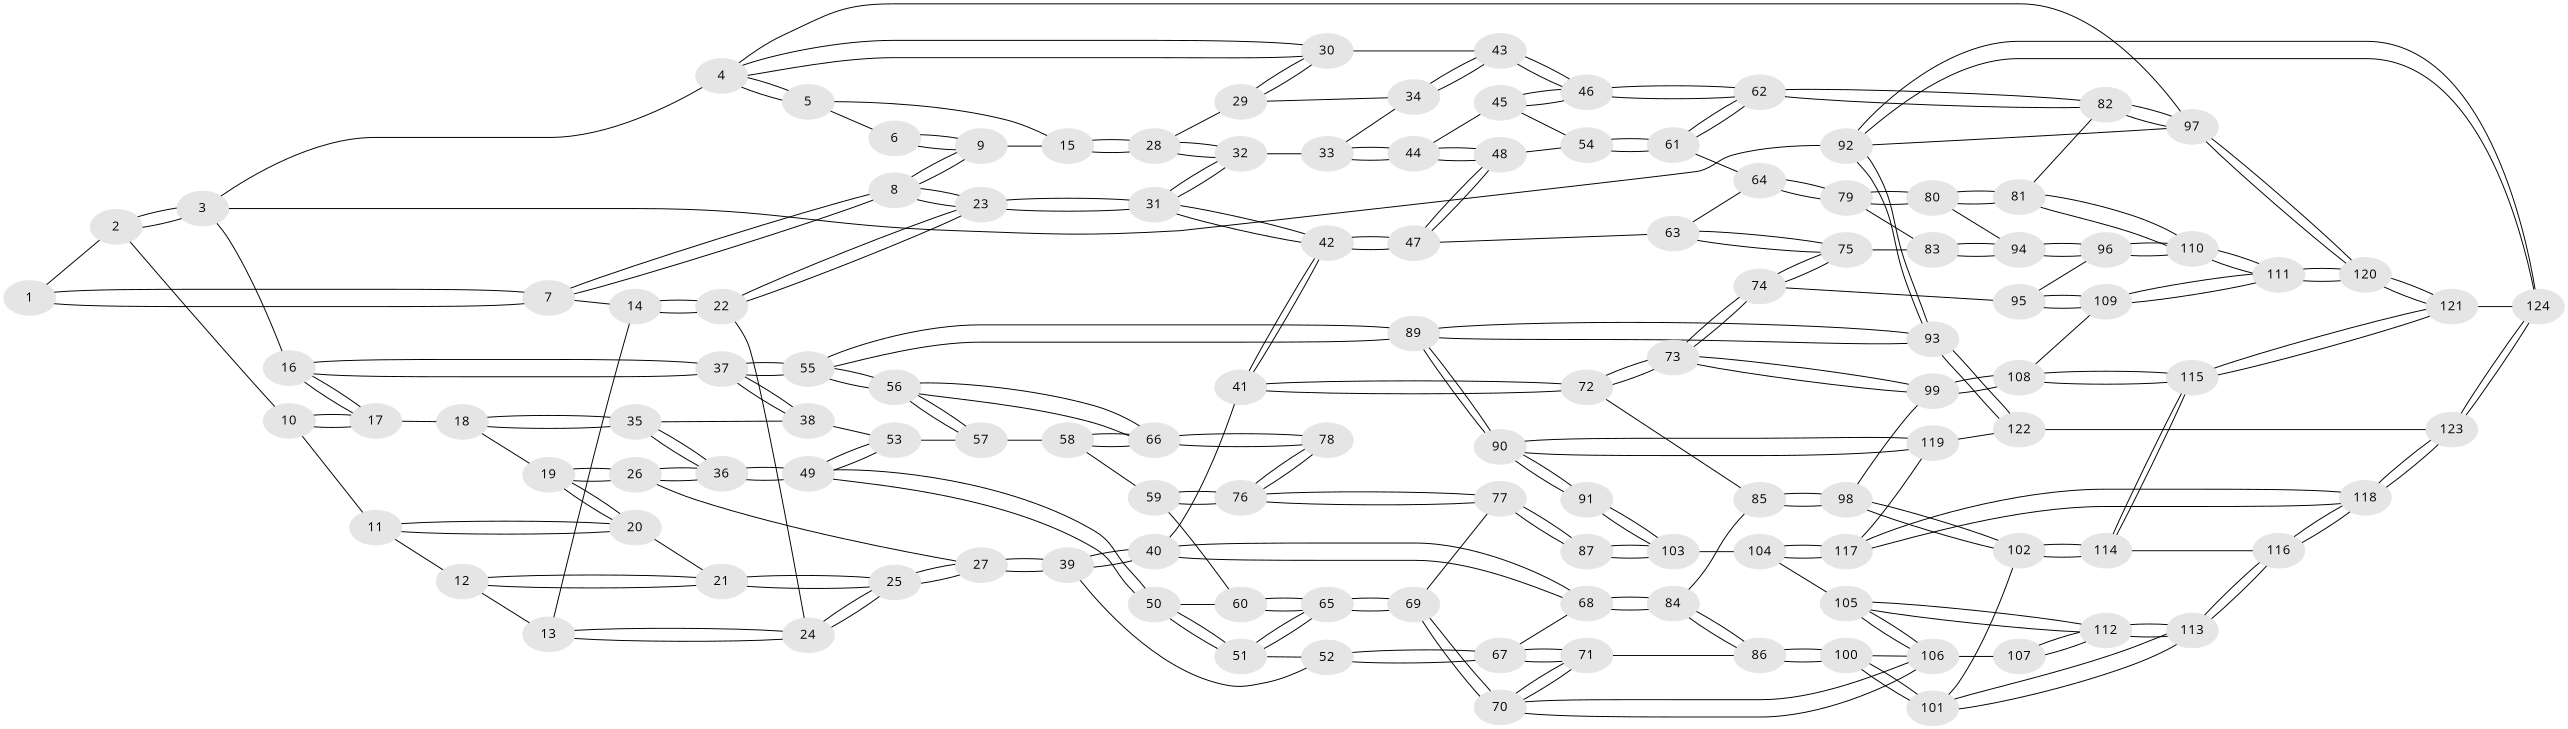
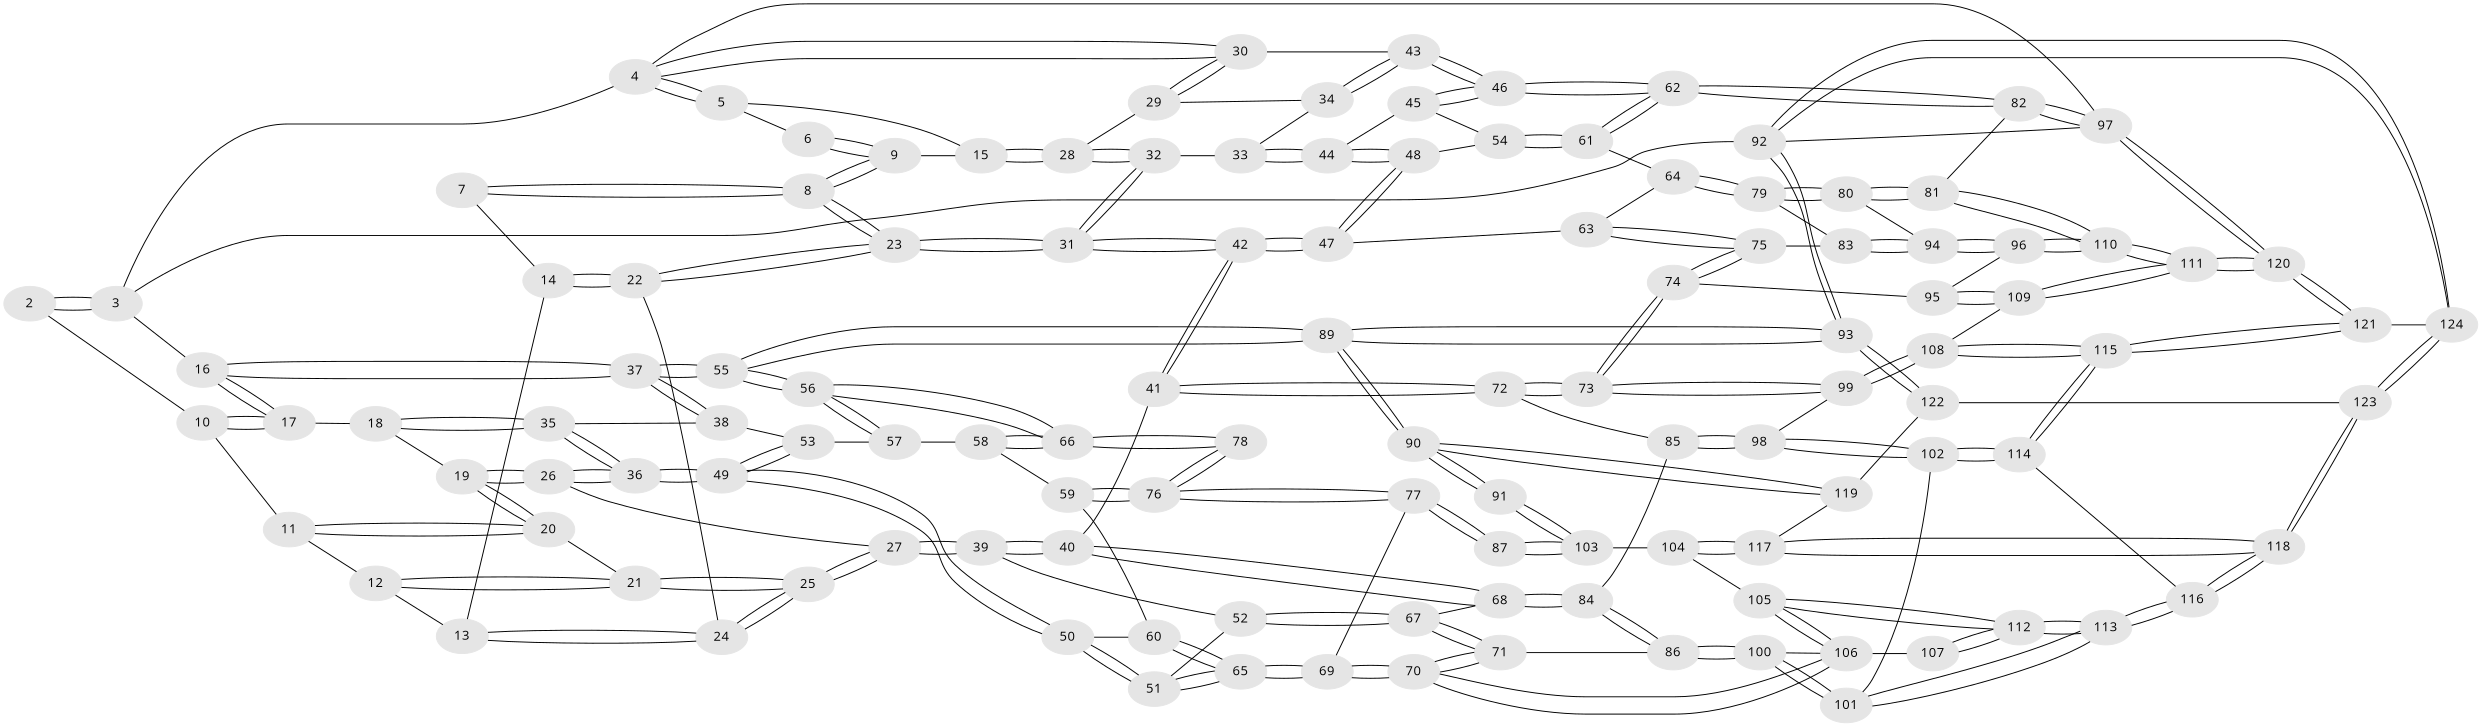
(30, 298) -> none
